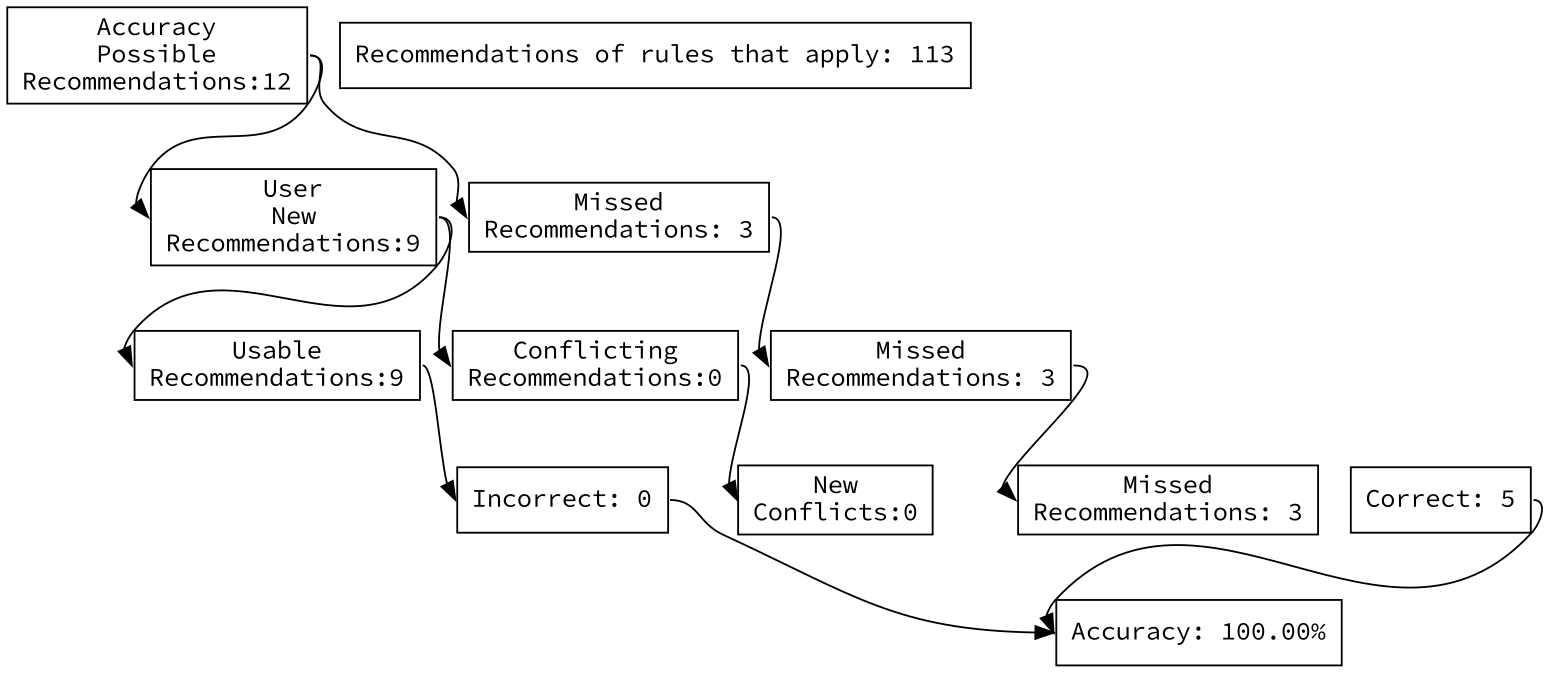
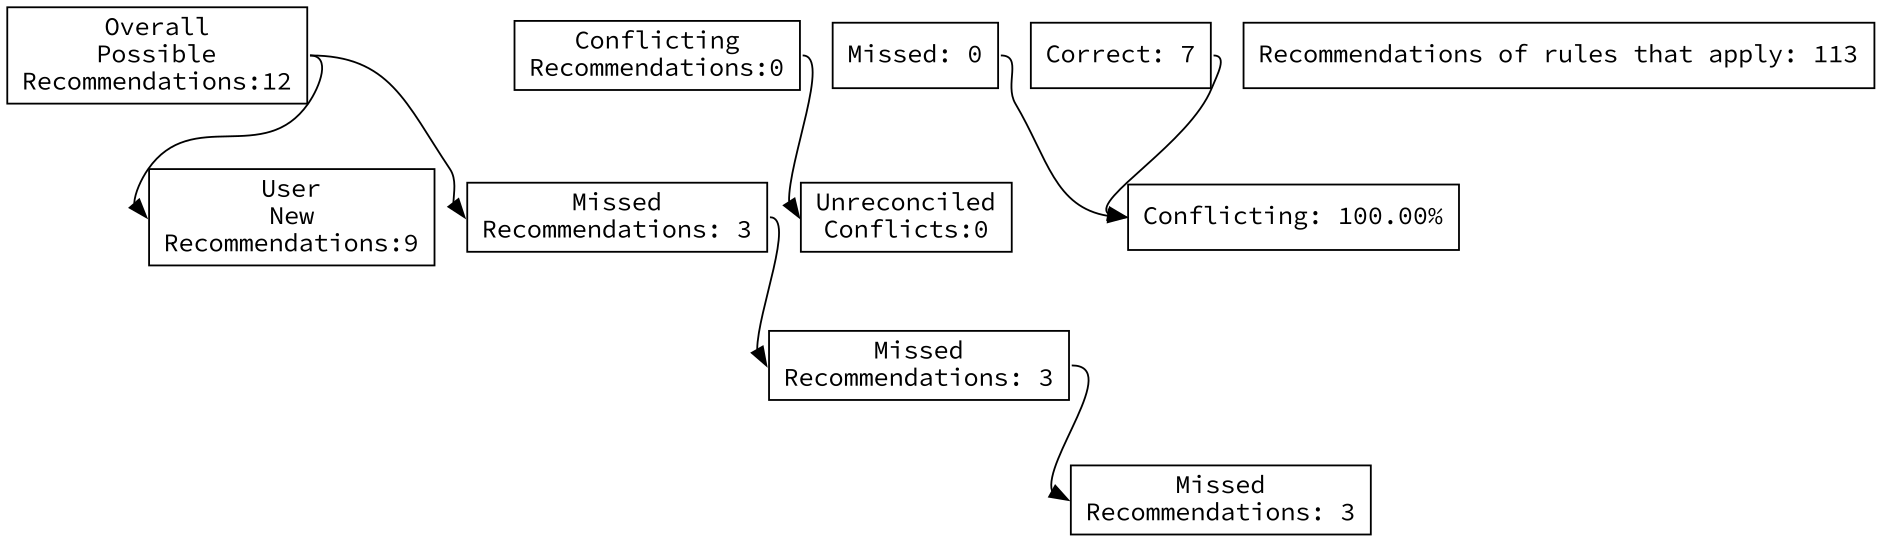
(157, 55) -> (157, 55)
(446, 281) -> none
(277, 365) -> none
(563, 500) -> (915, 55)
(835, 500) -> (906, 217)
(1441, 500) -> (1121, 55)
(1199, 633) -> (1294, 217)
